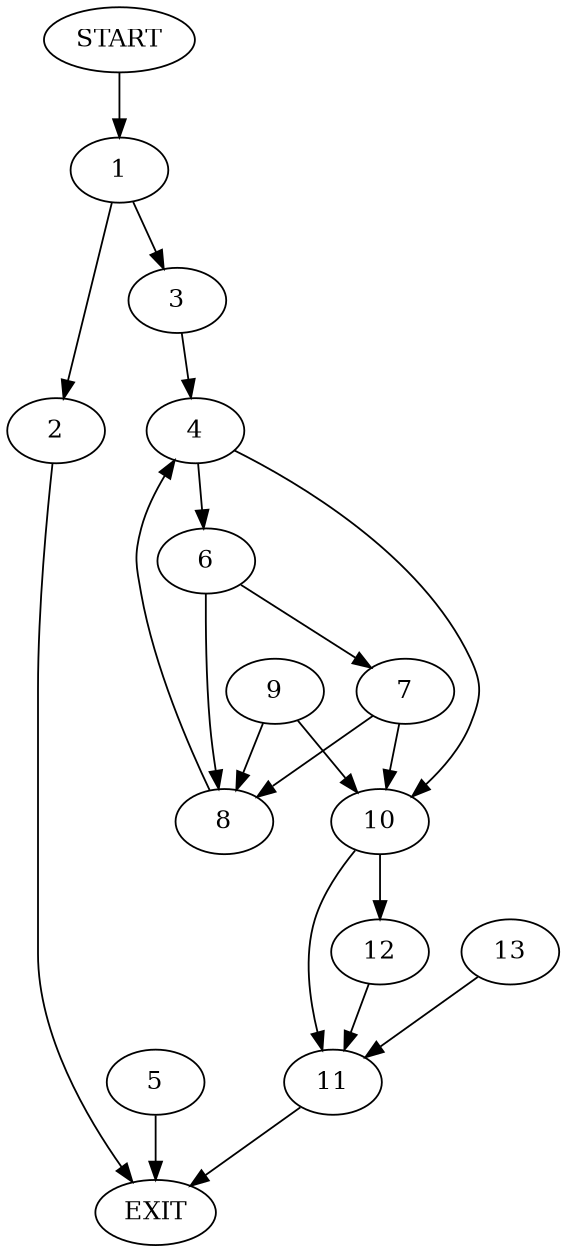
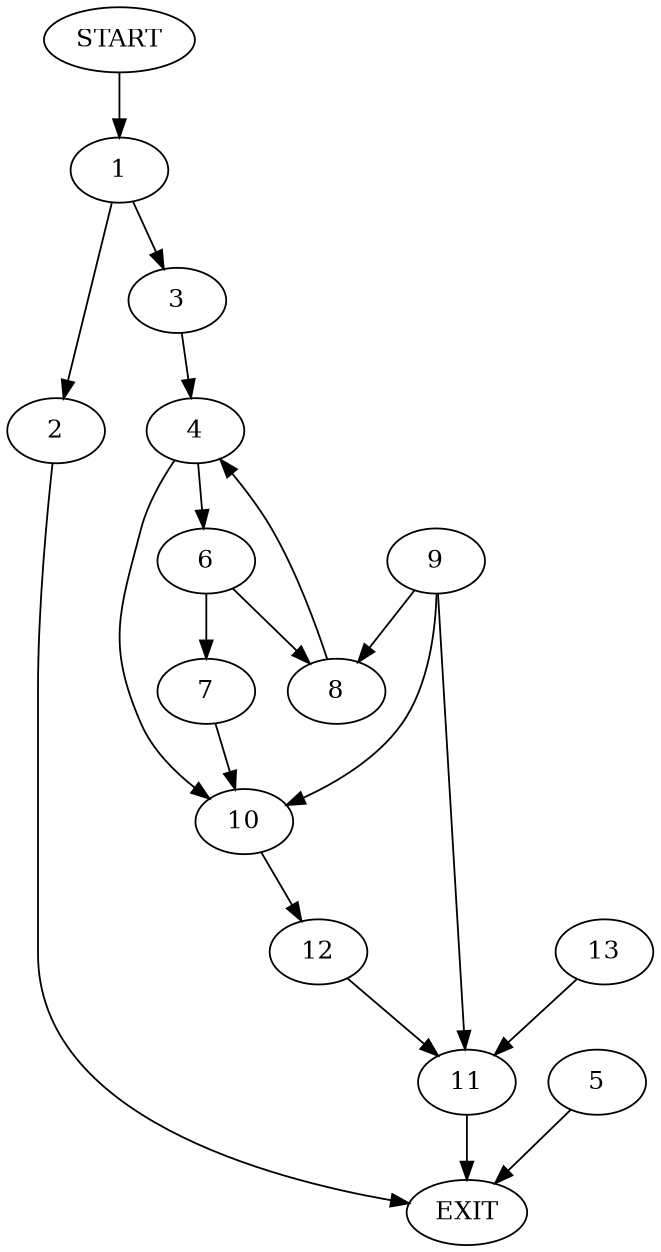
(333, 744) -> none
(311, 936) -> (451, 812)
